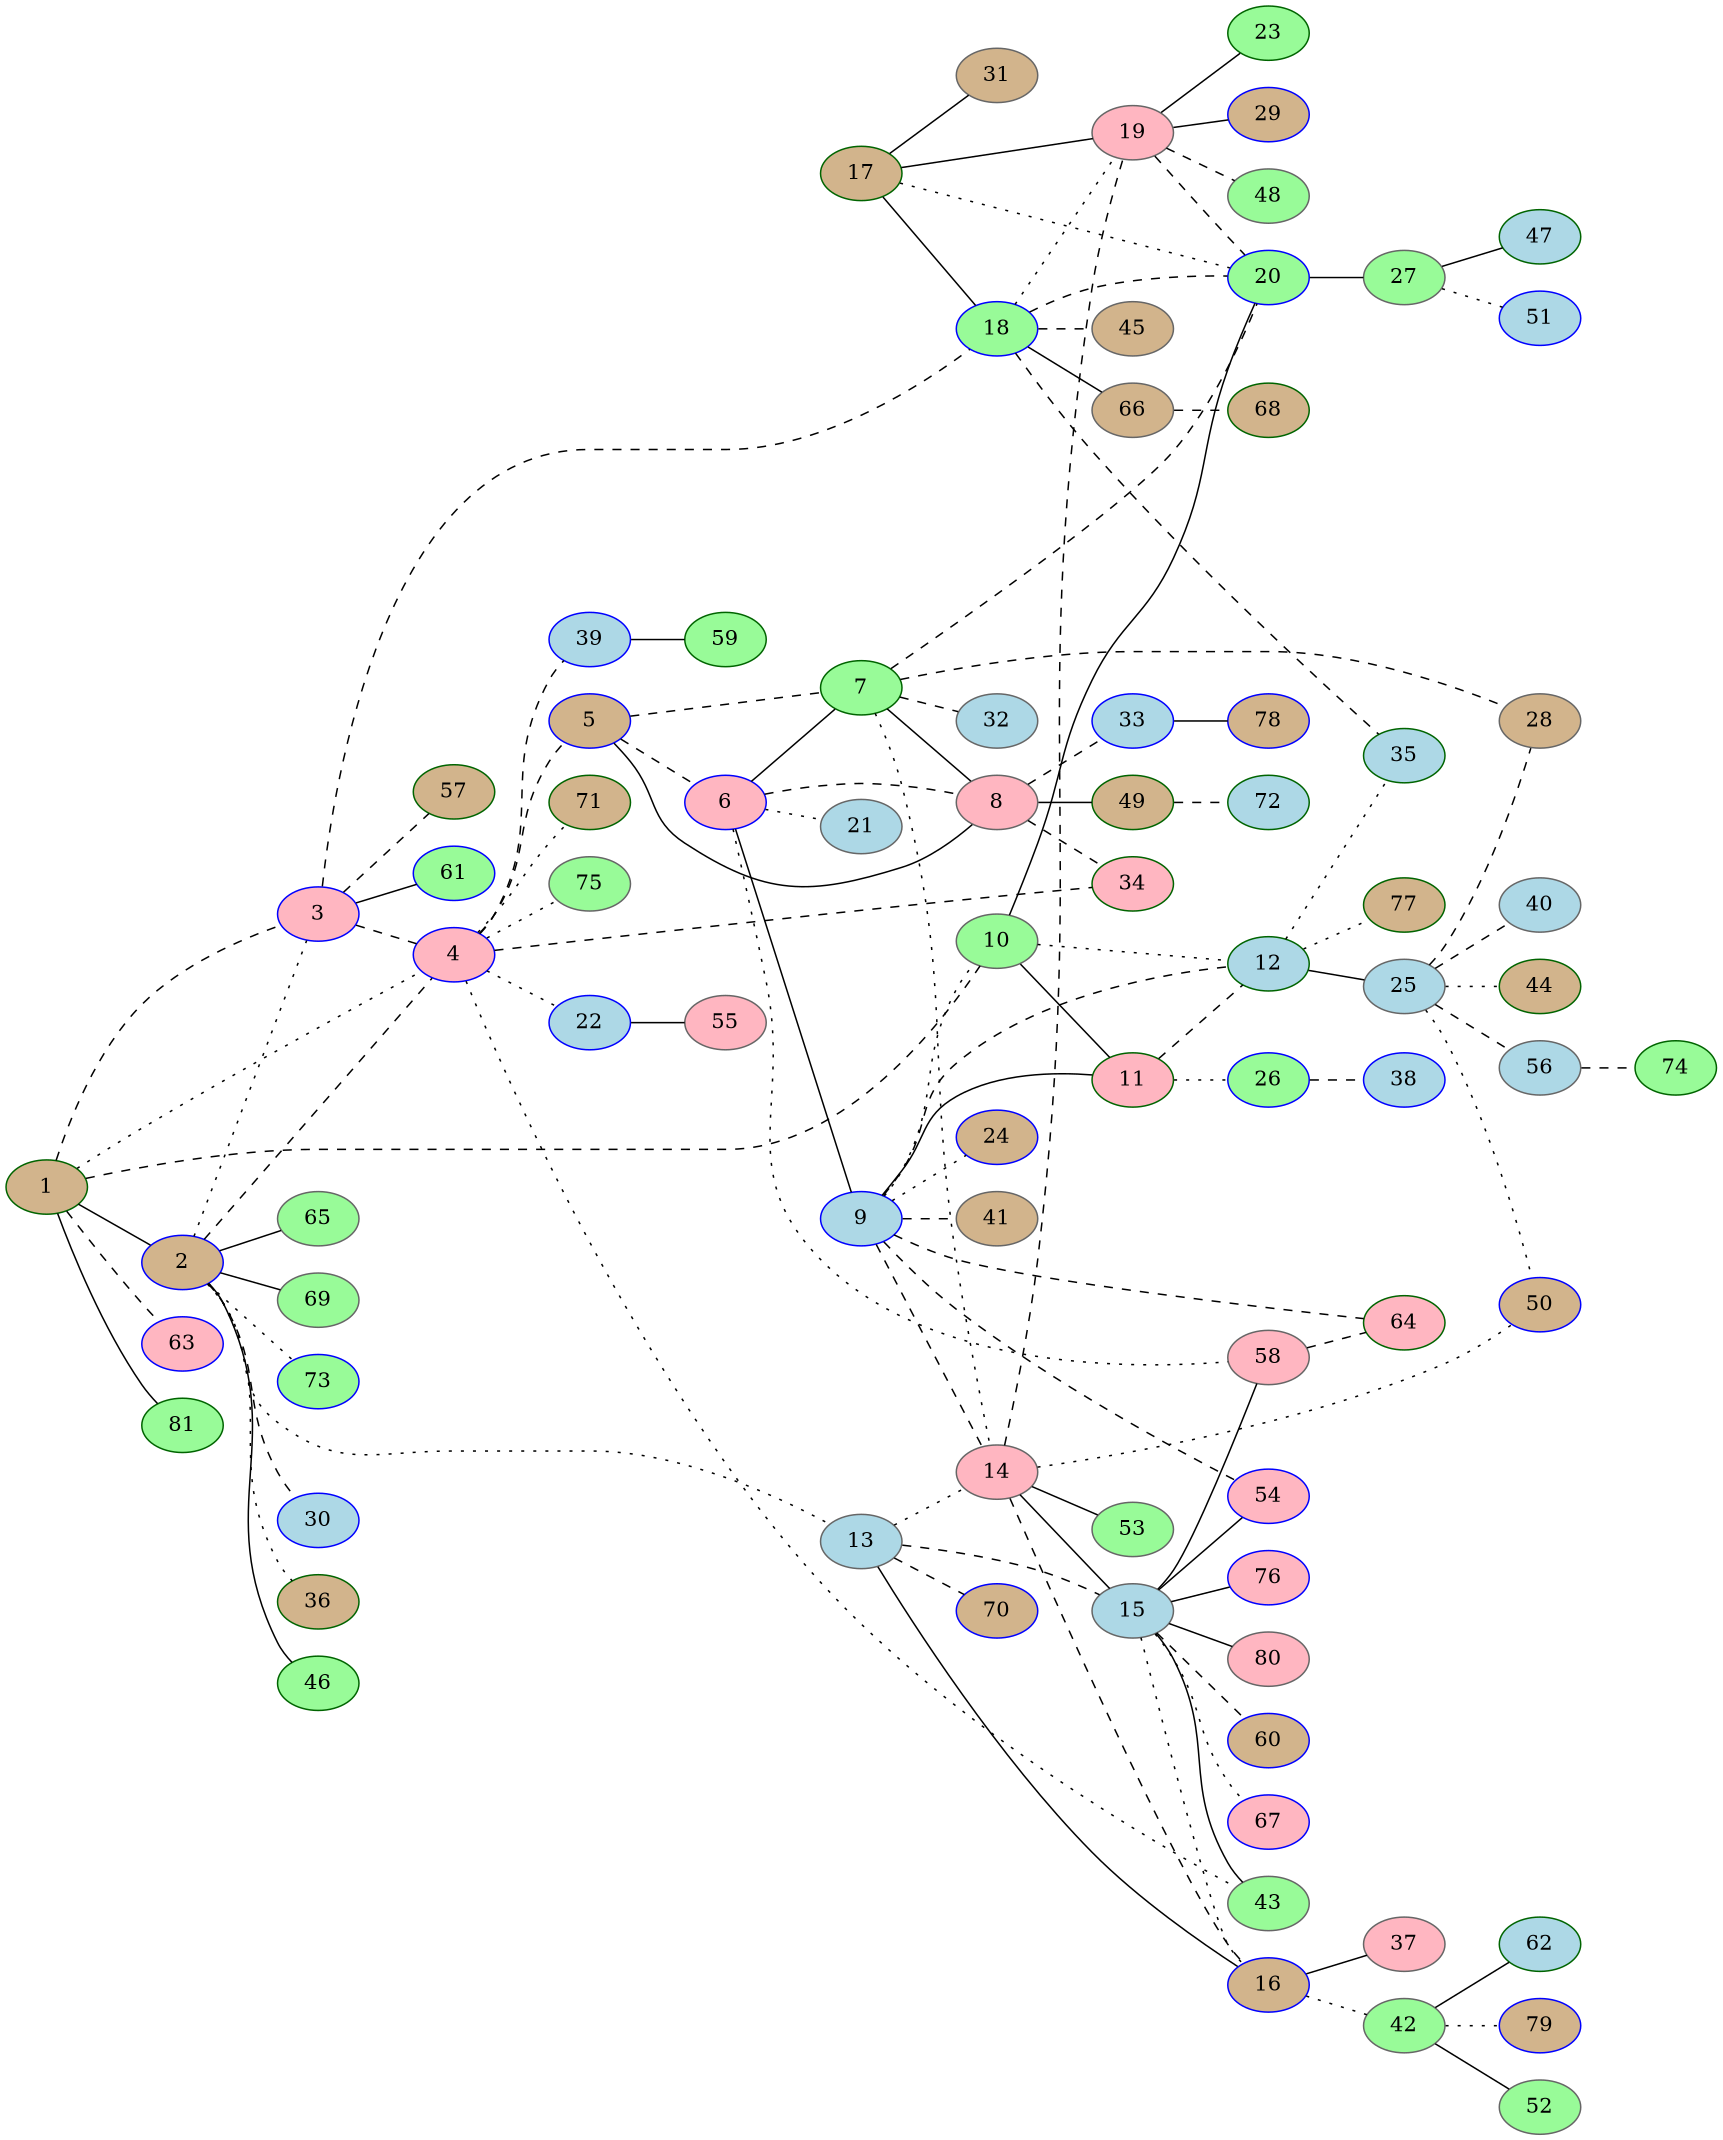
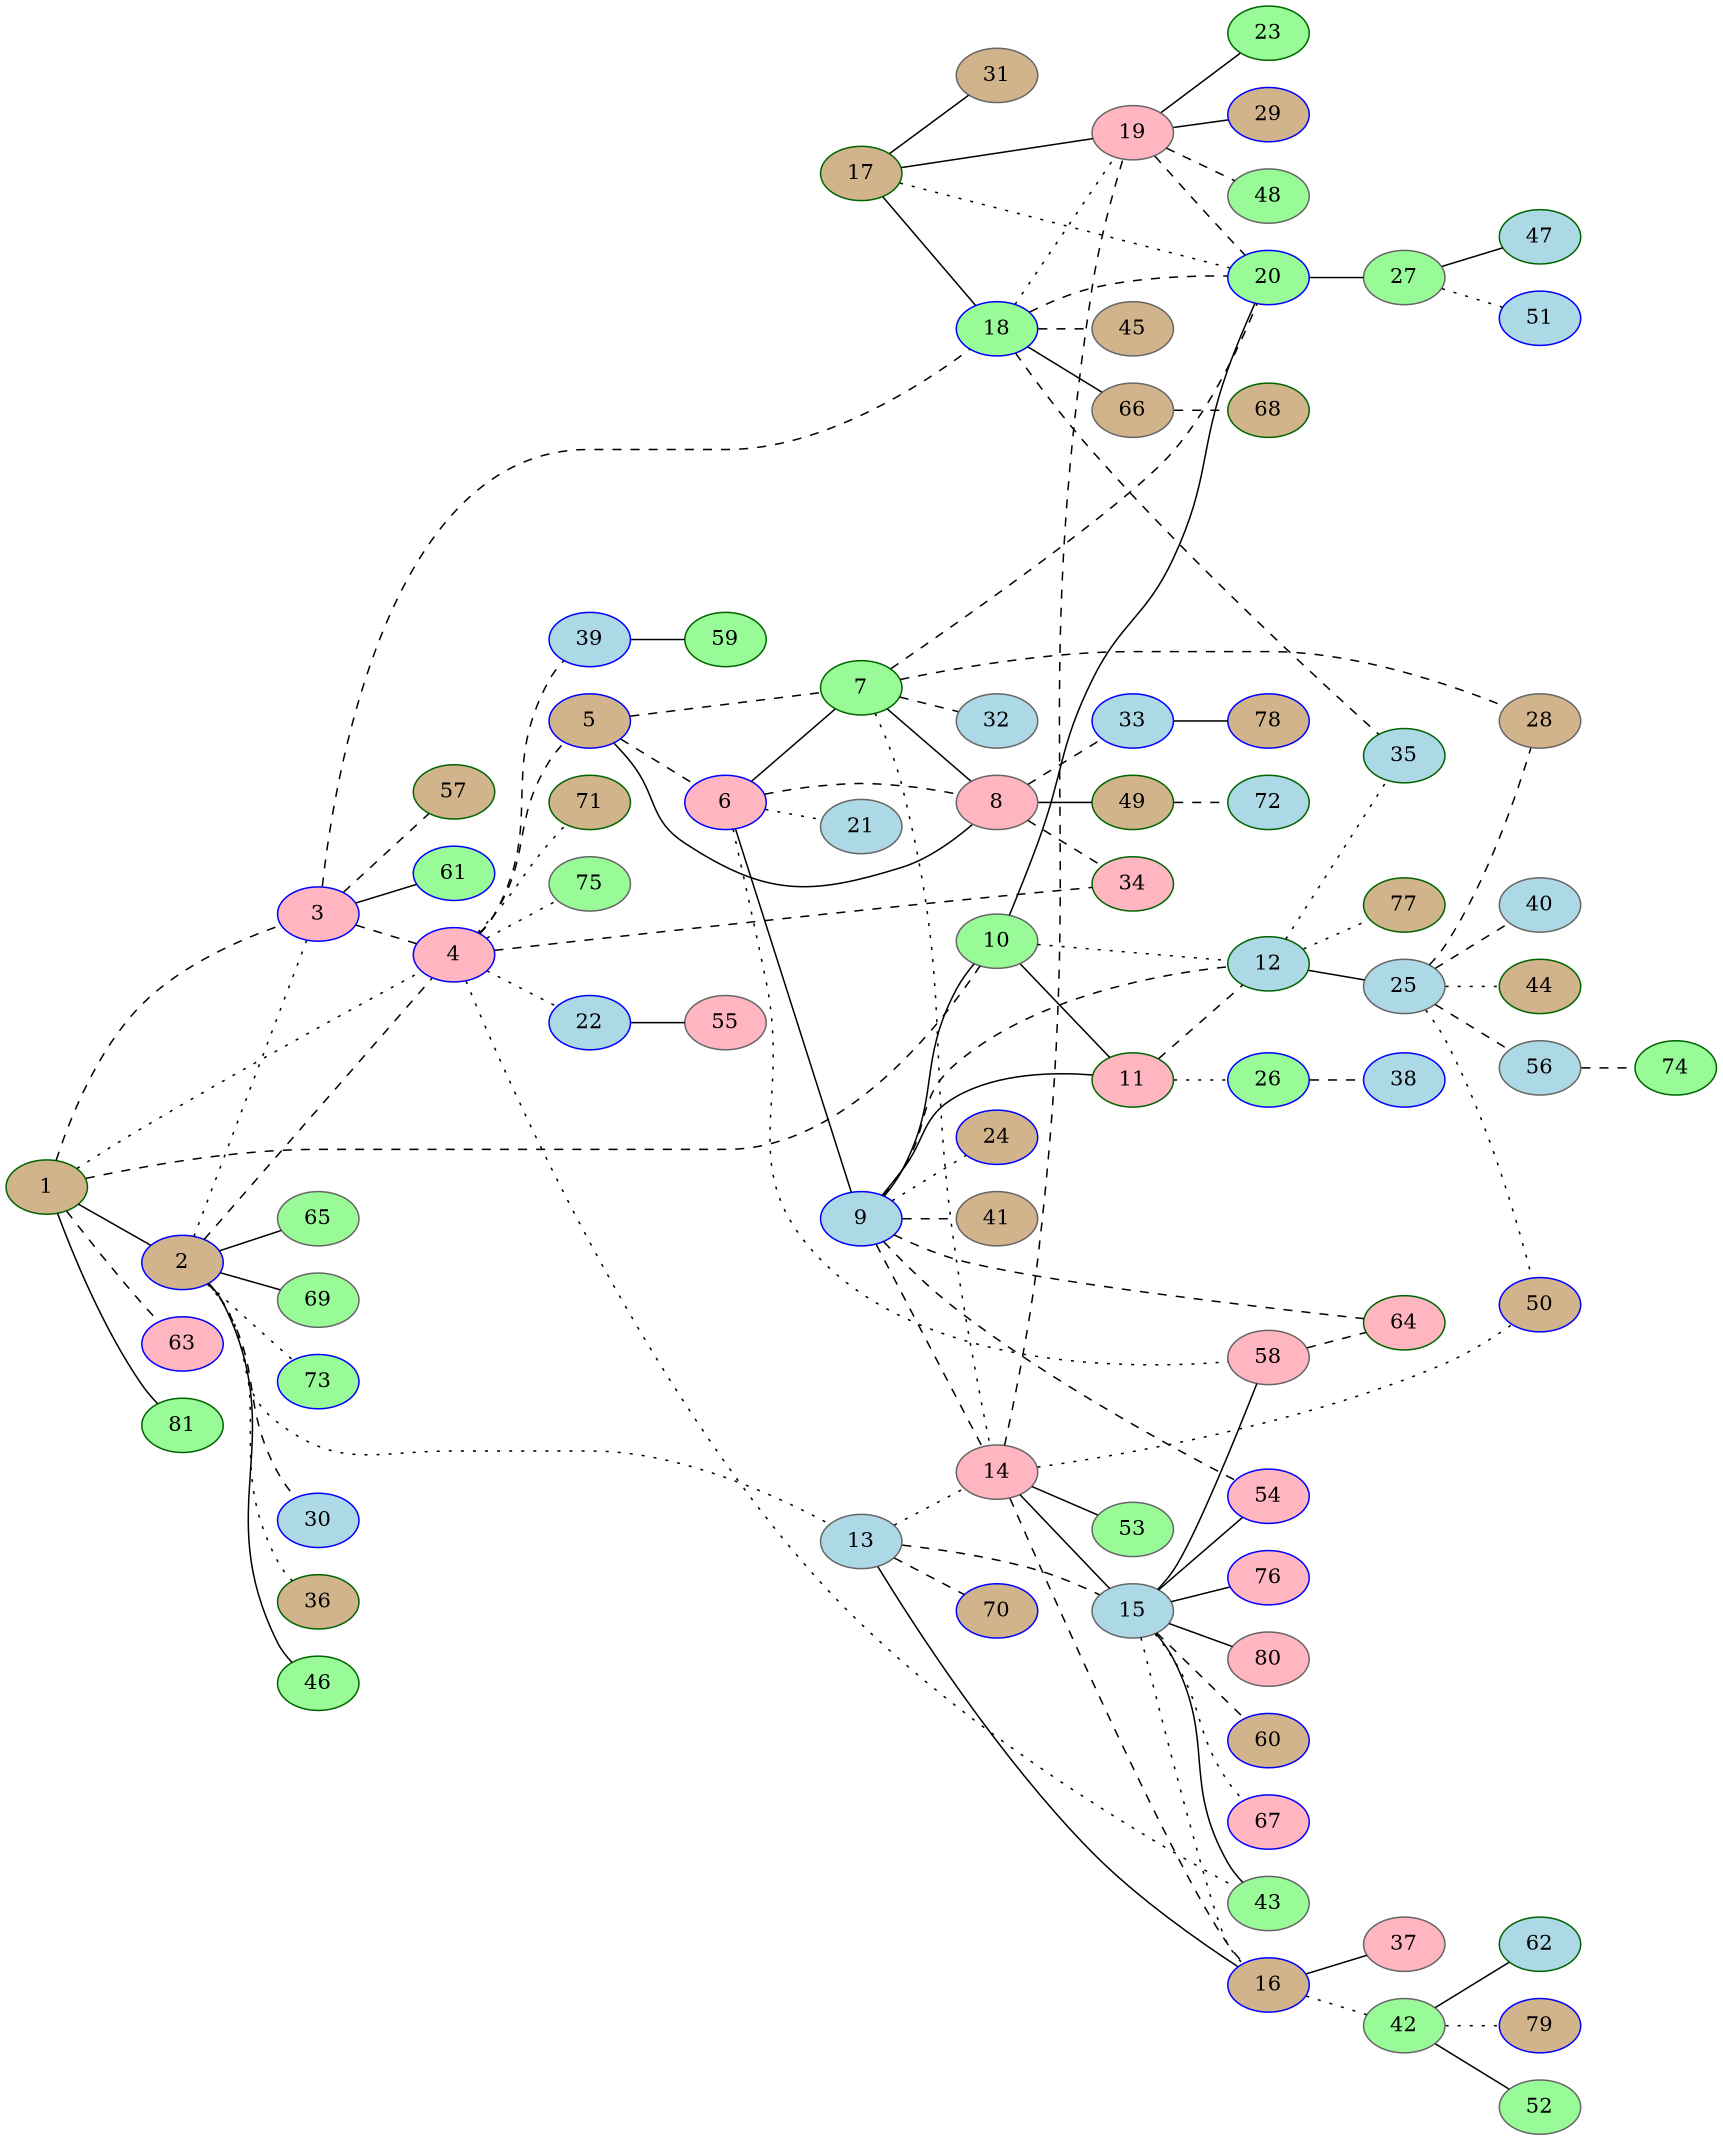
(929, 1080) -> (929, 1080)
